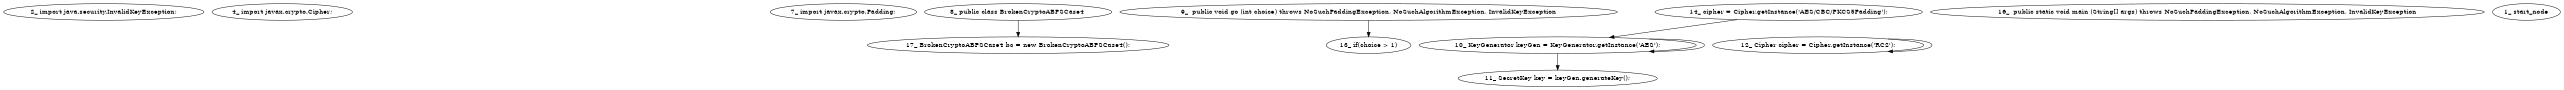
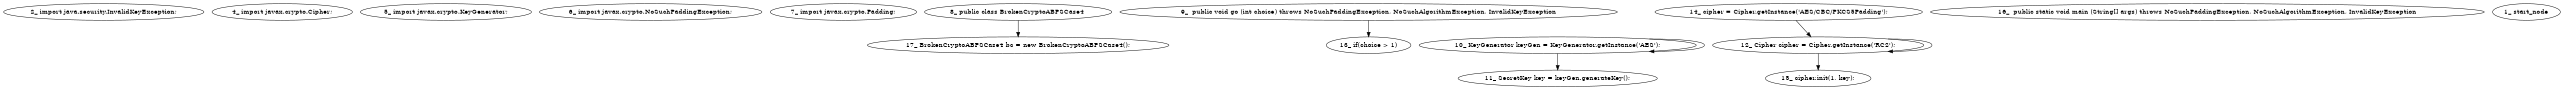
none -> (446, 12)
none -> (651, 12)
(1676, 28) -> (1802, 27)
none -> (1818, 78)
